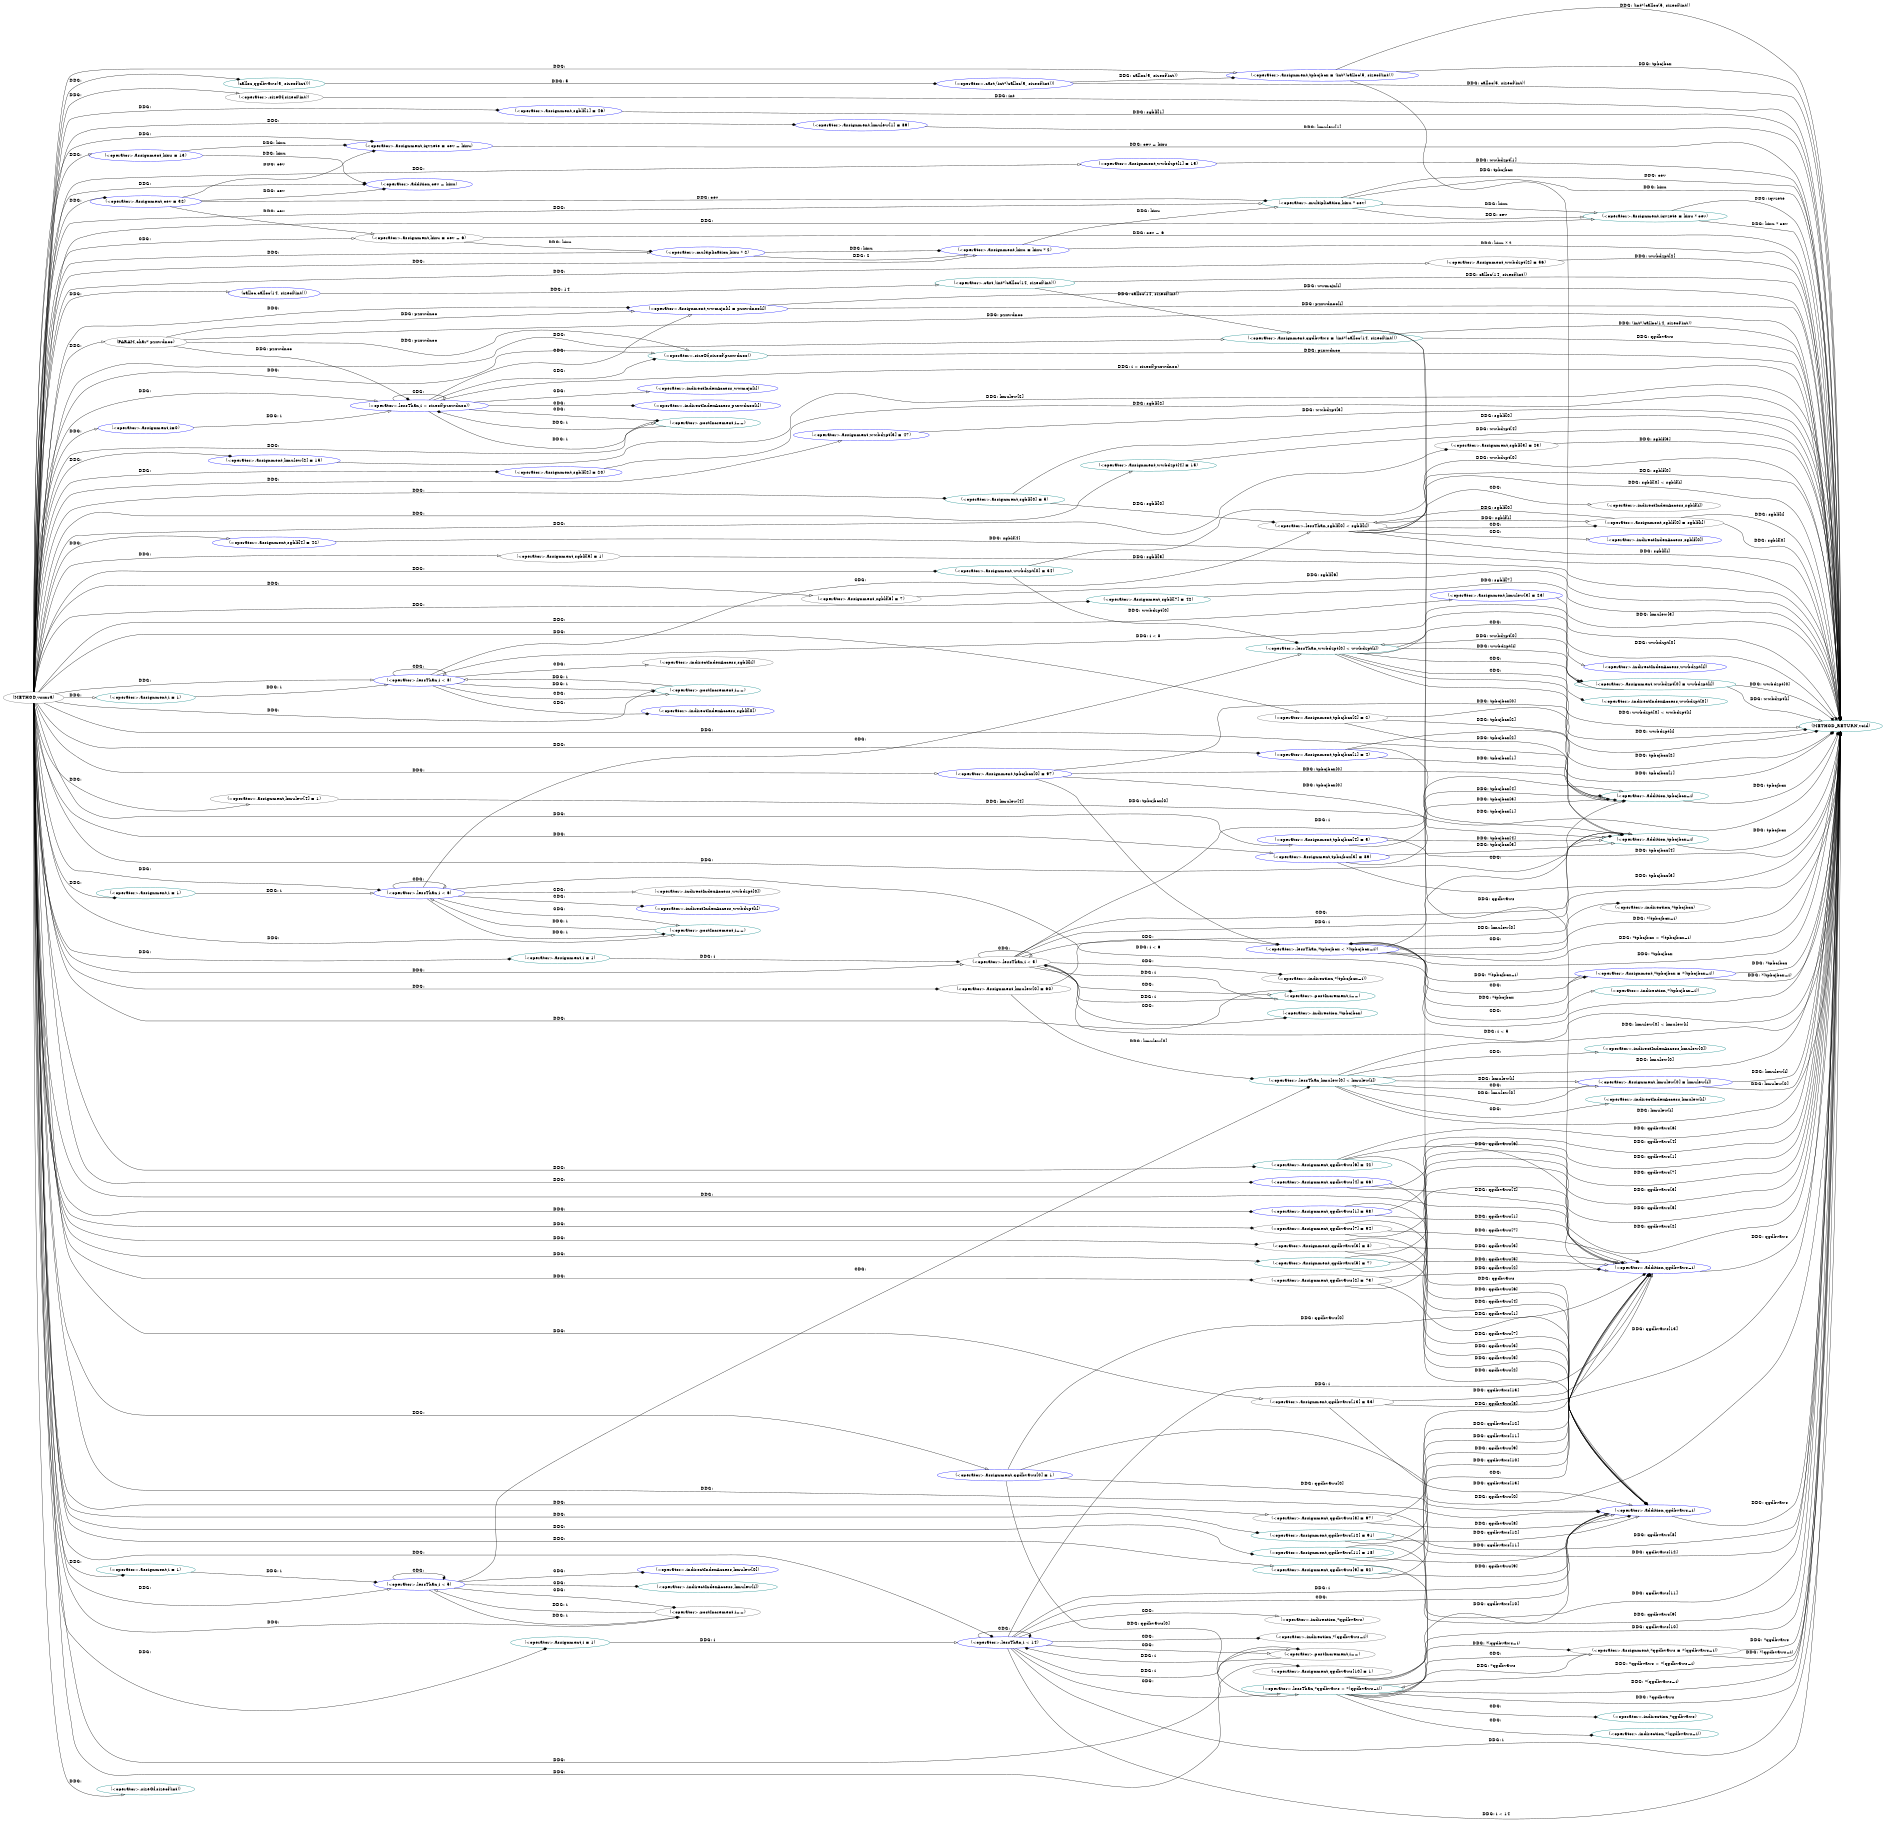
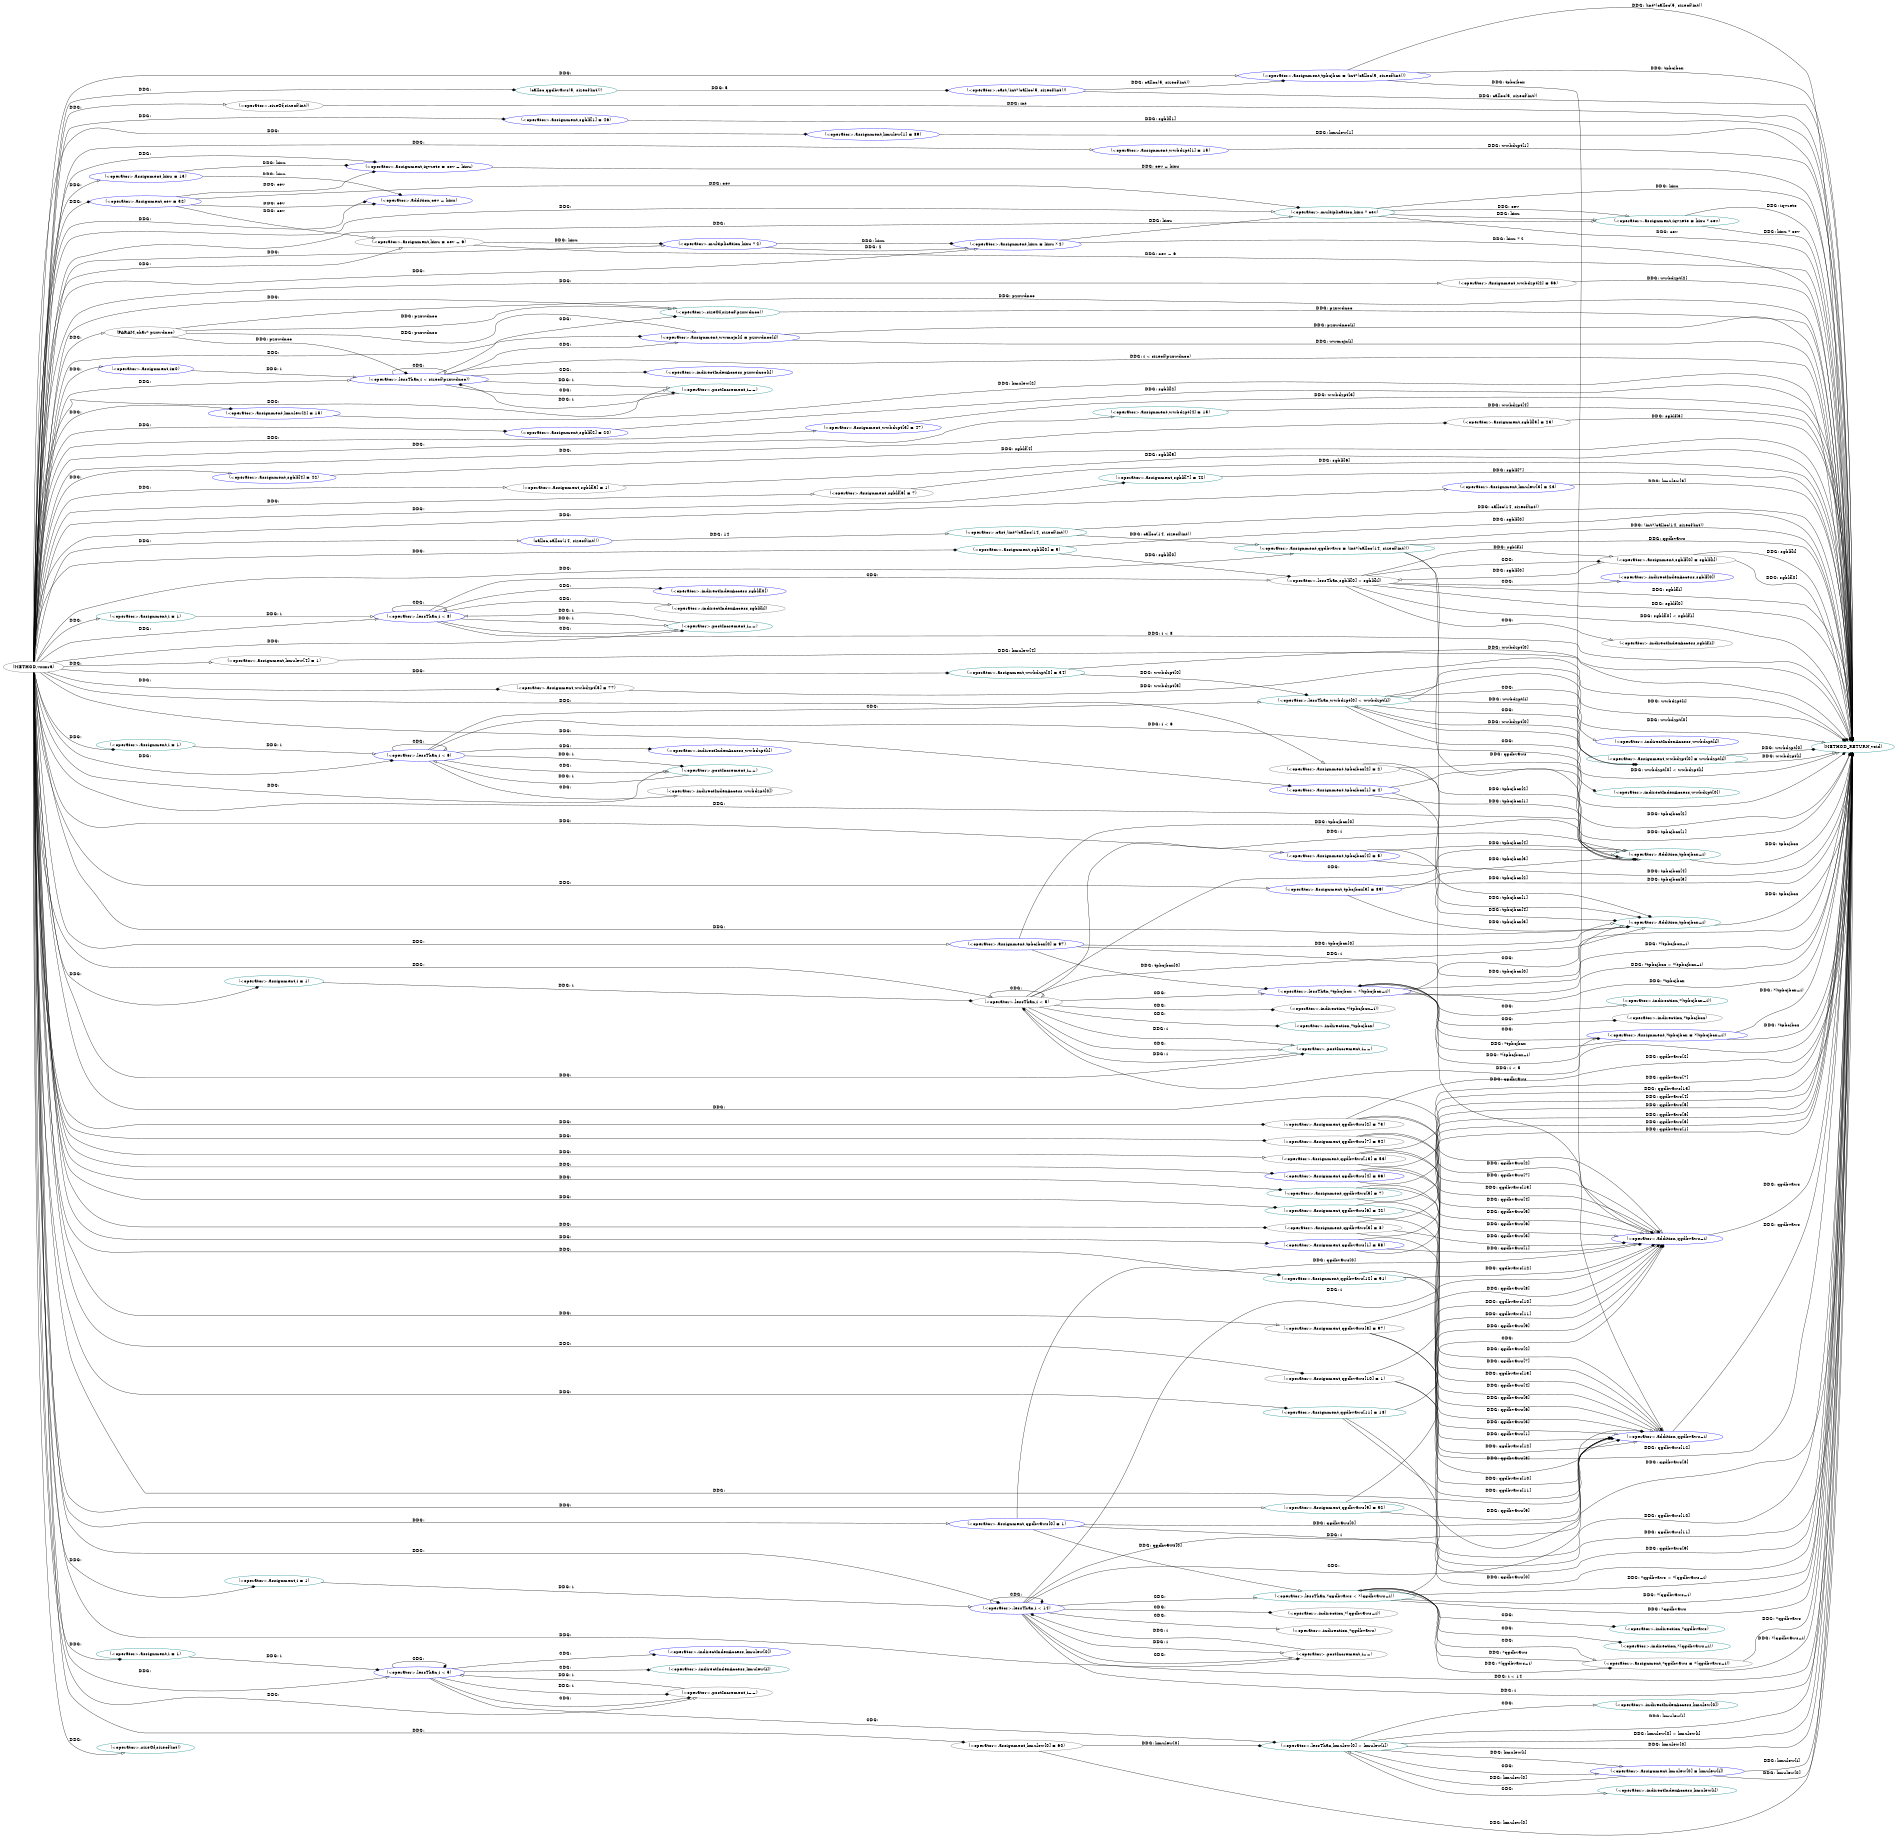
(708, 388) -> none
none -> (566, 688)
